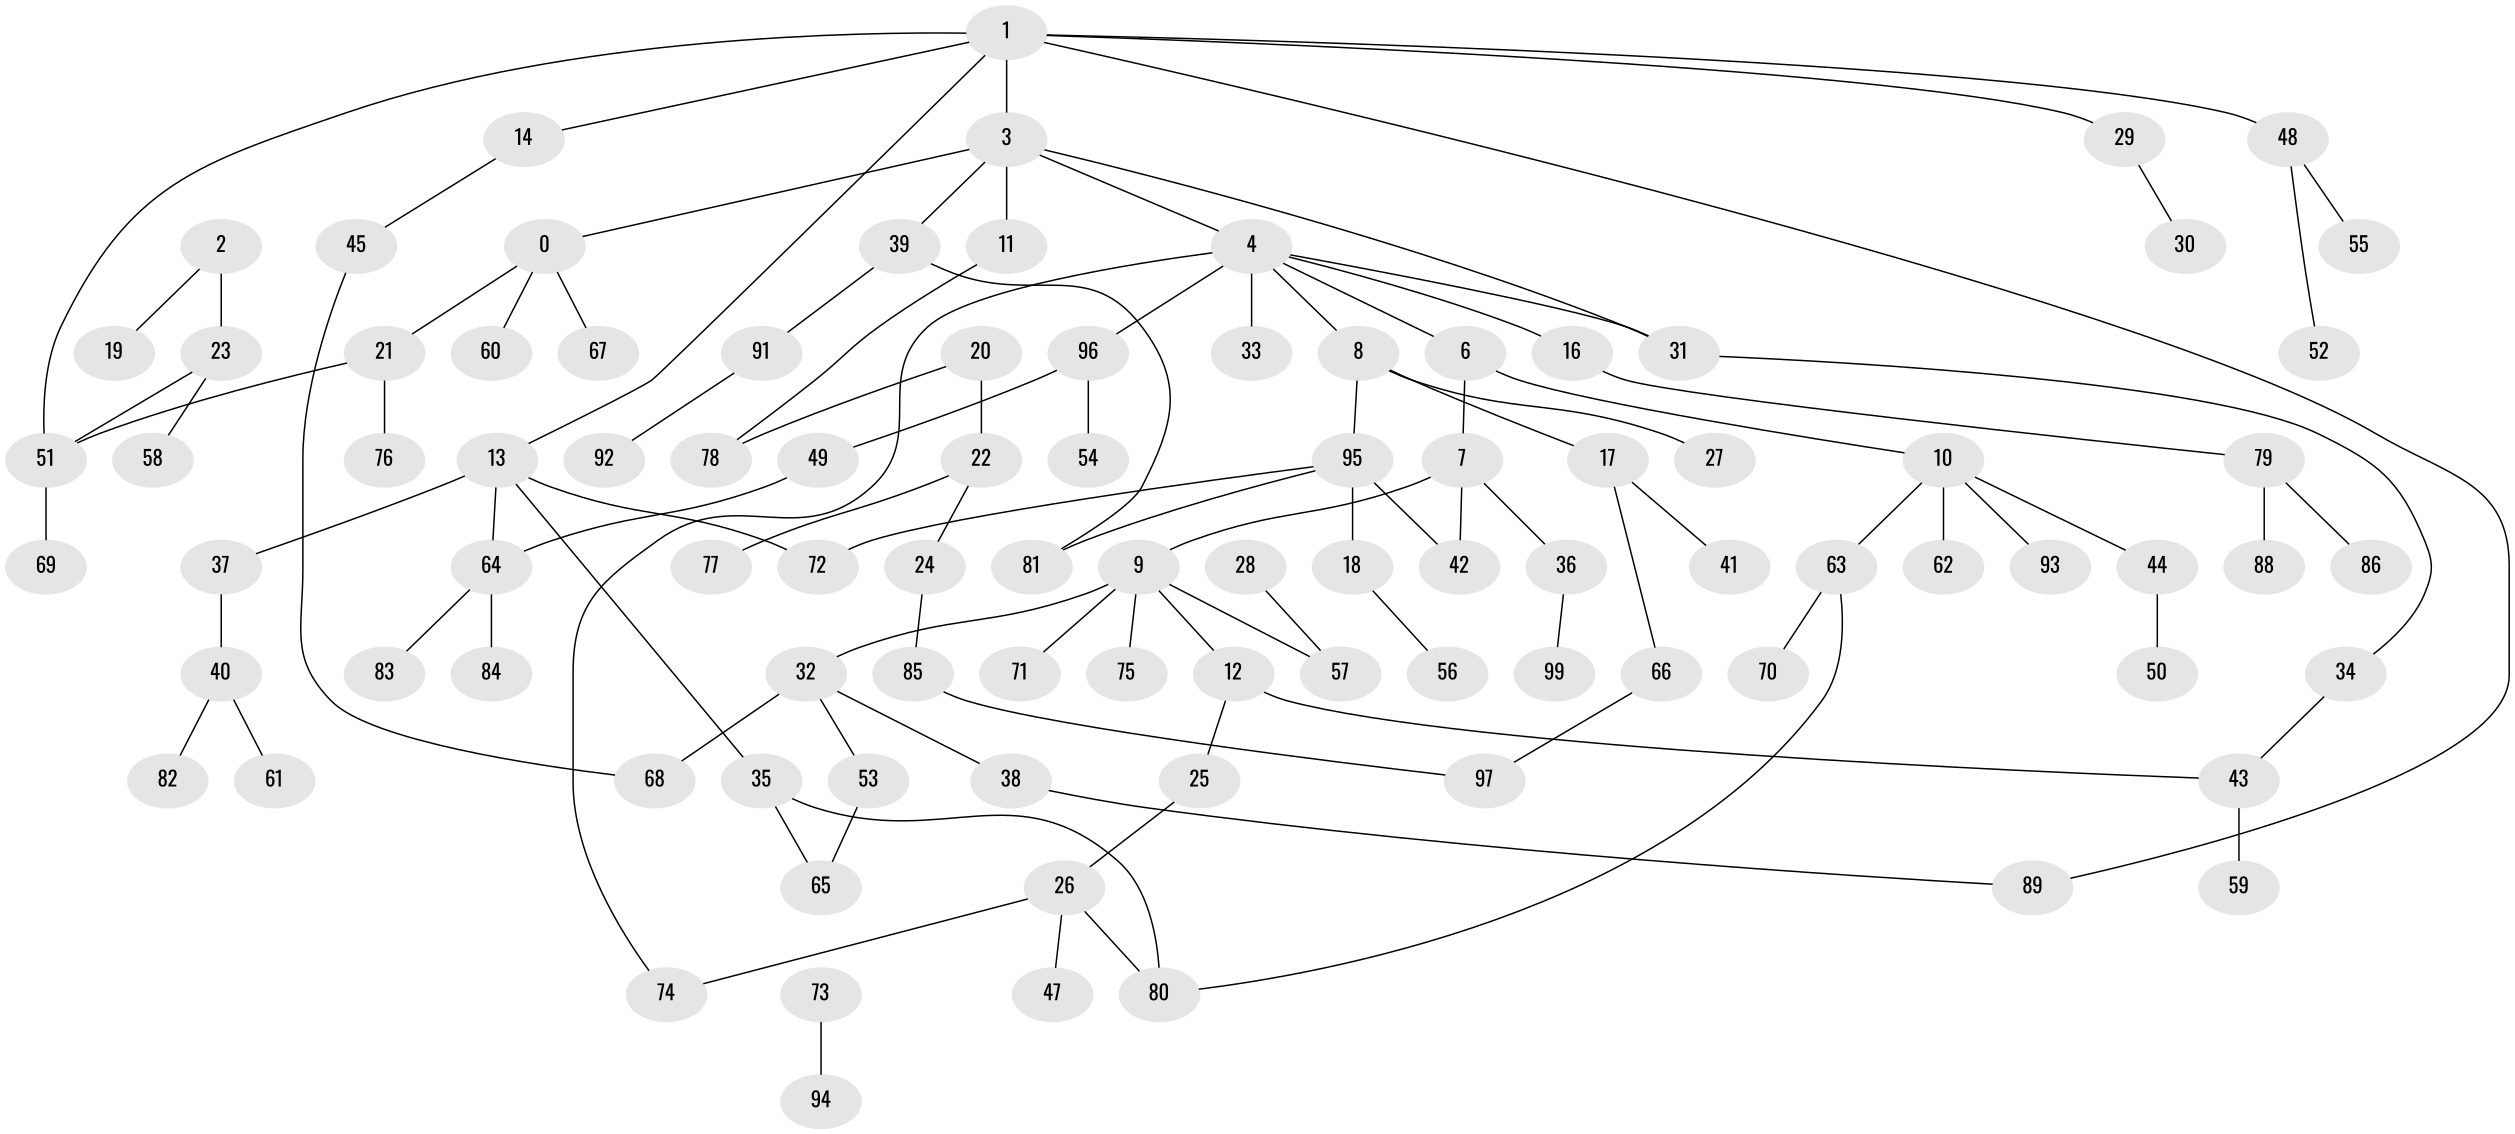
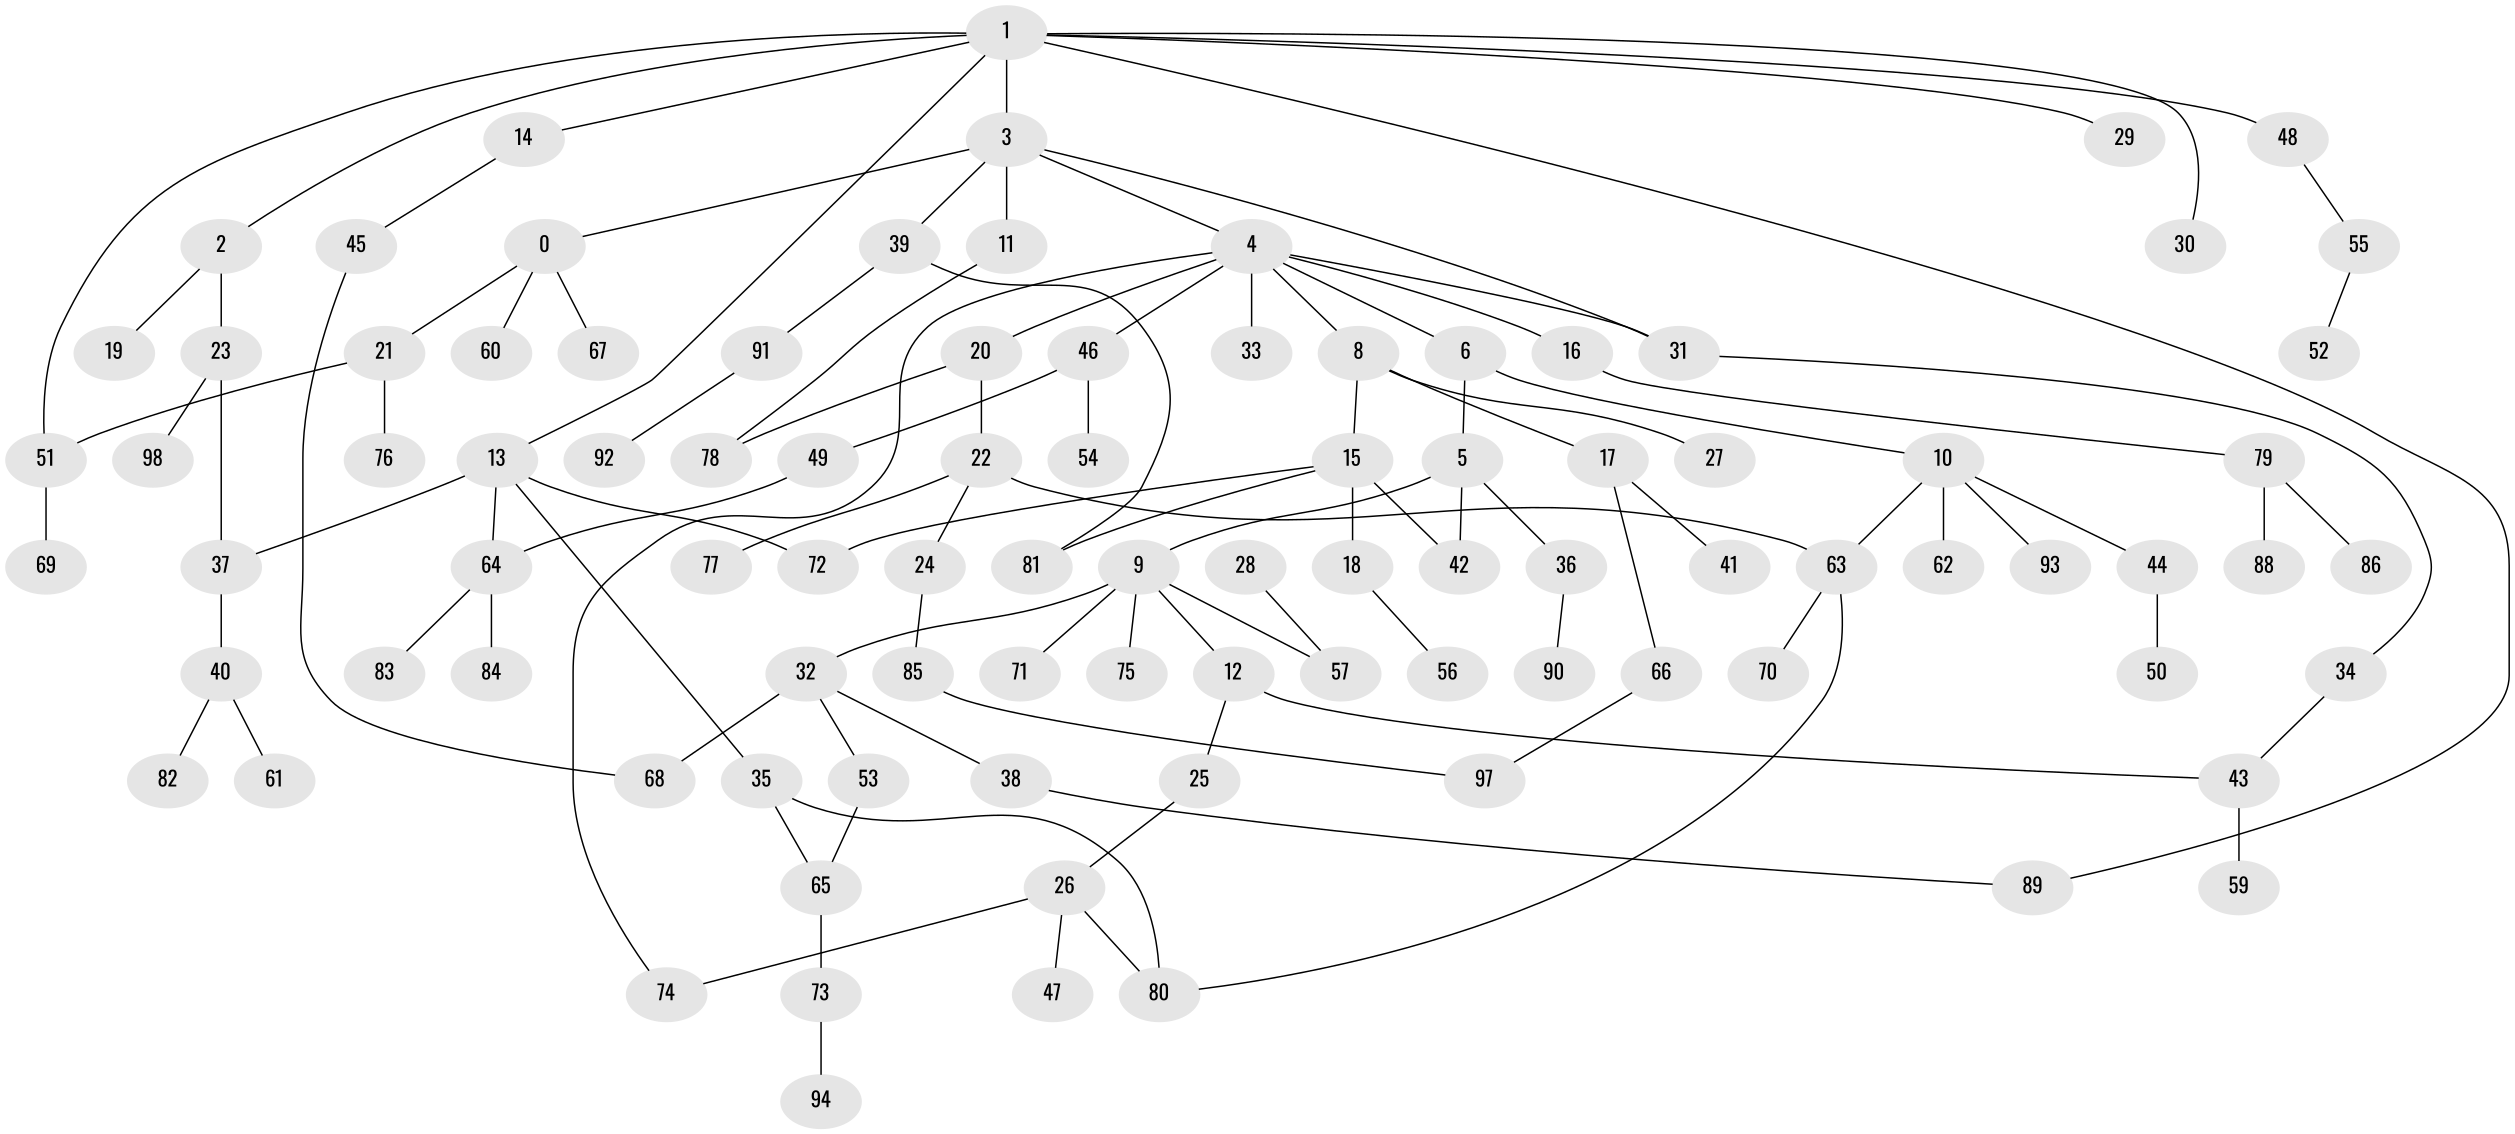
none -> (593, 81)
(2155, 193) -> (1673, 43)
(2302, 247) -> (2339, 300)
none -> (1124, 292)
(1088, 353) -> (1088, 353)
(134, 407) -> (221, 460)
(153, 460) -> (153, 460)
(1353, 460) -> (1353, 460)
(1462, 460) -> (1462, 460)
none -> (1389, 515)
(1555, 674) -> (1555, 674)
none -> (821, 941)
